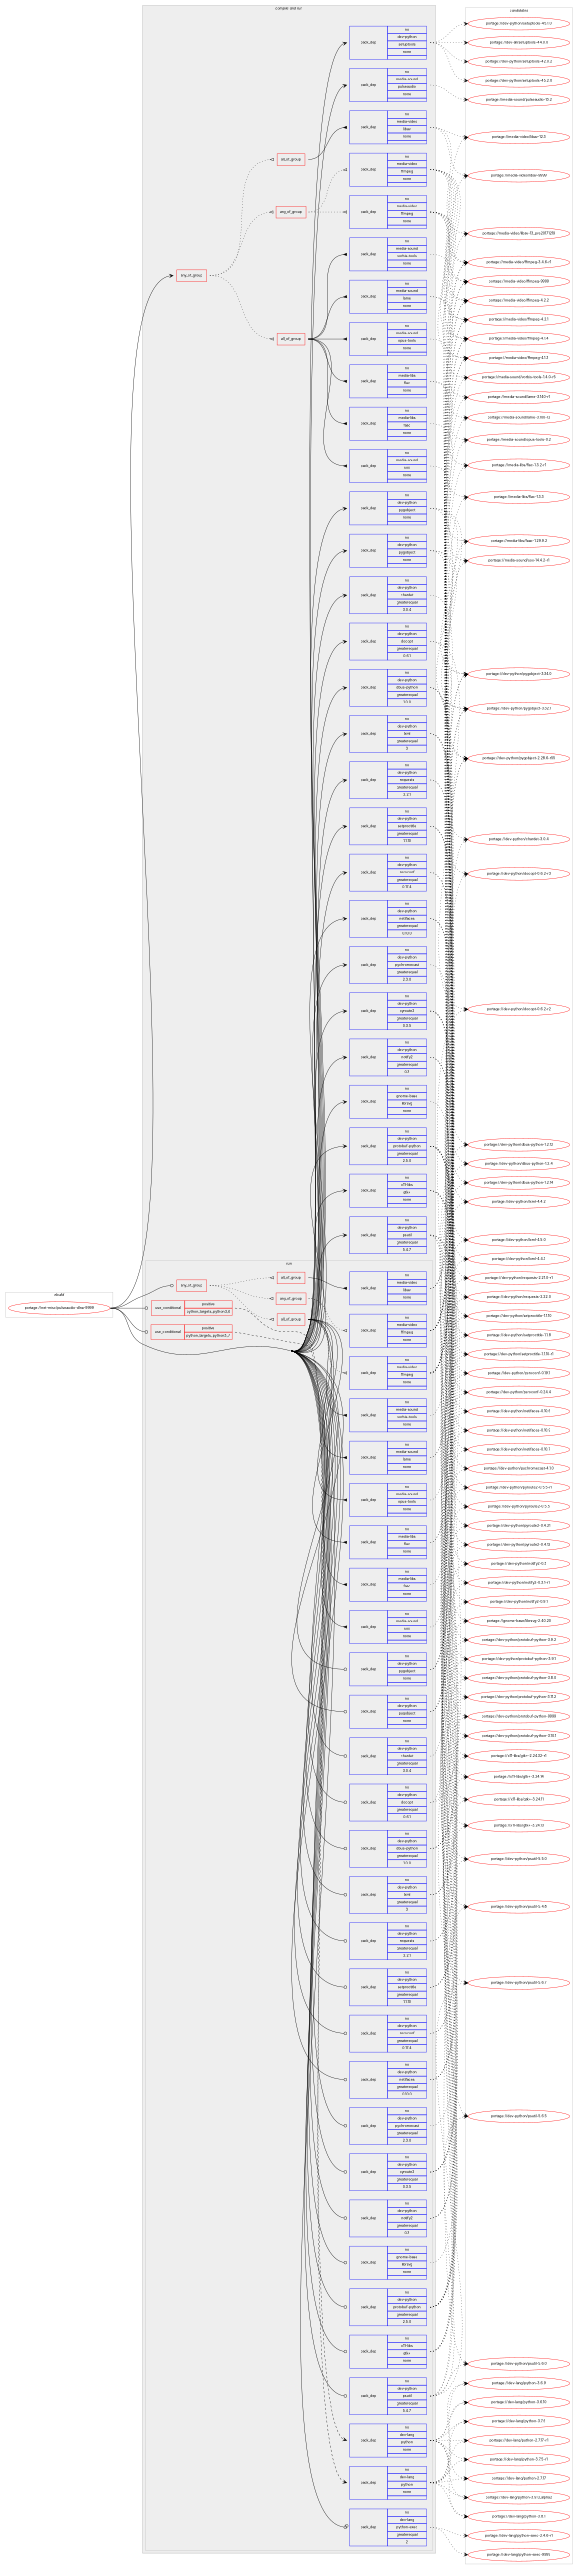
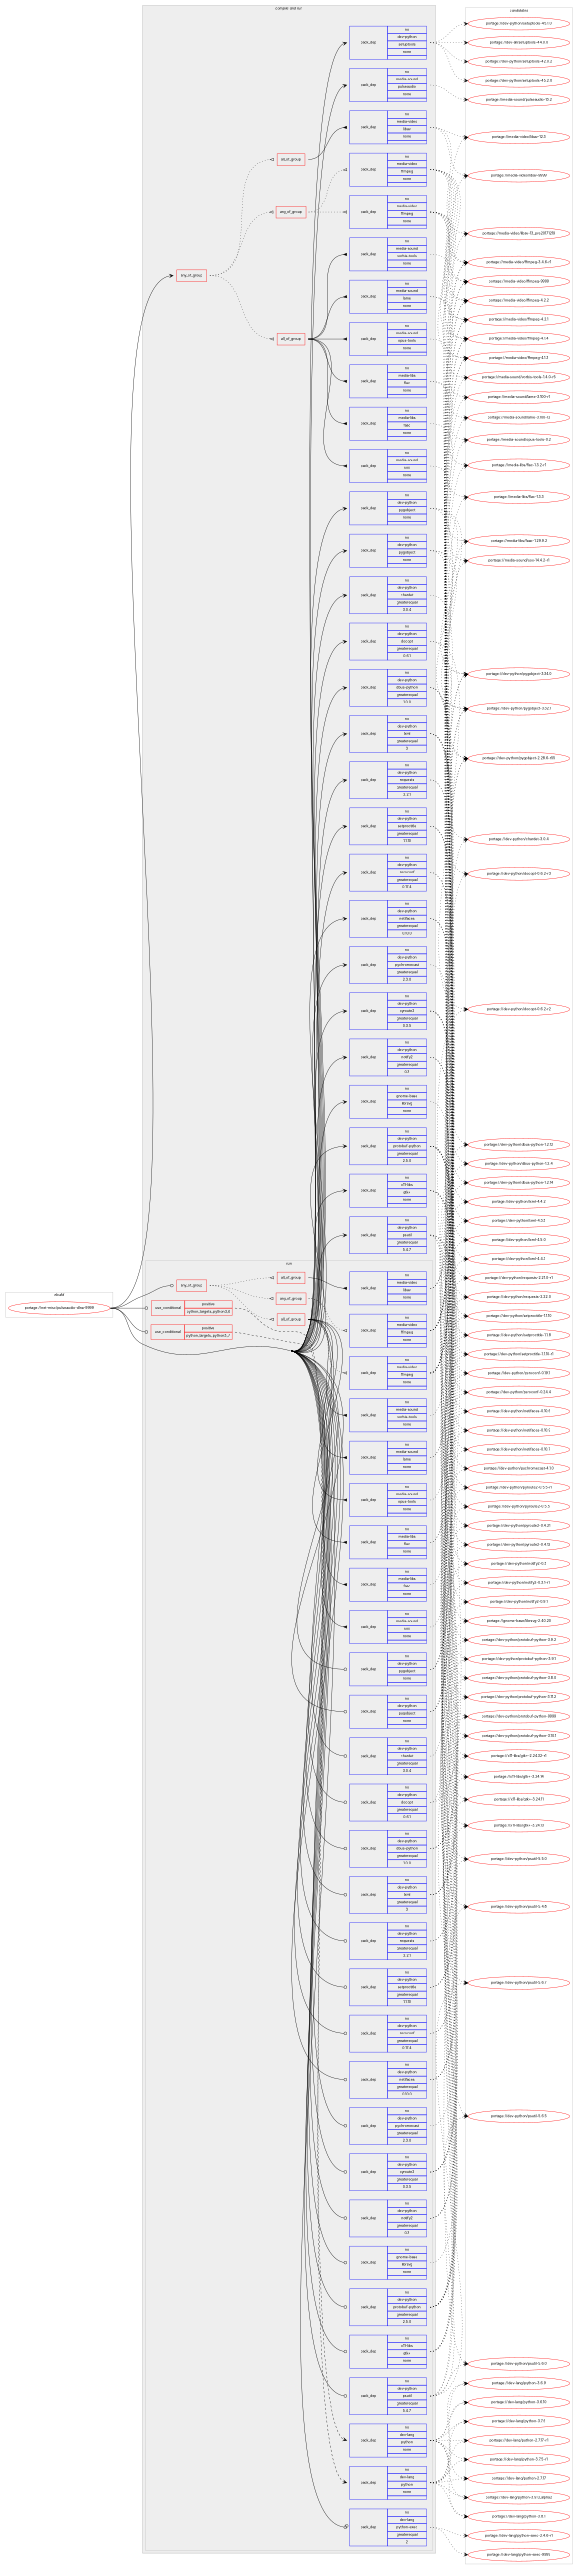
(519, 397) -> (519, 397)
none -> (519, 1221)
